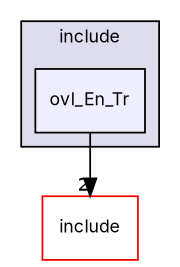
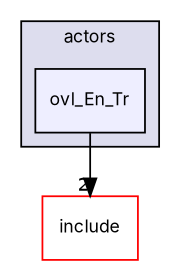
(90, 38) -> (90, 38)
